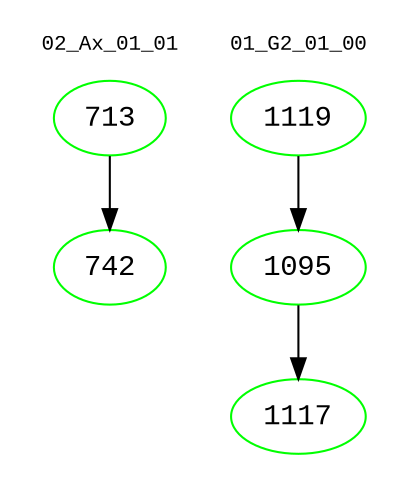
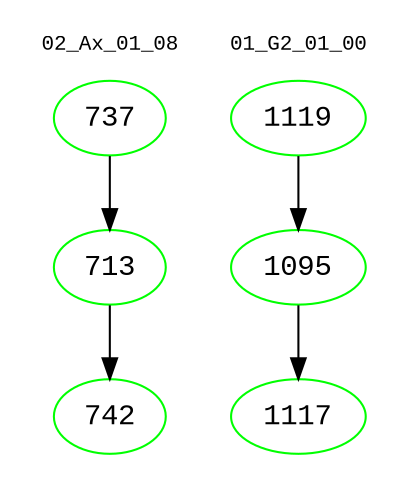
(111, 45) -> (111, 45)
none -> (110, 118)
